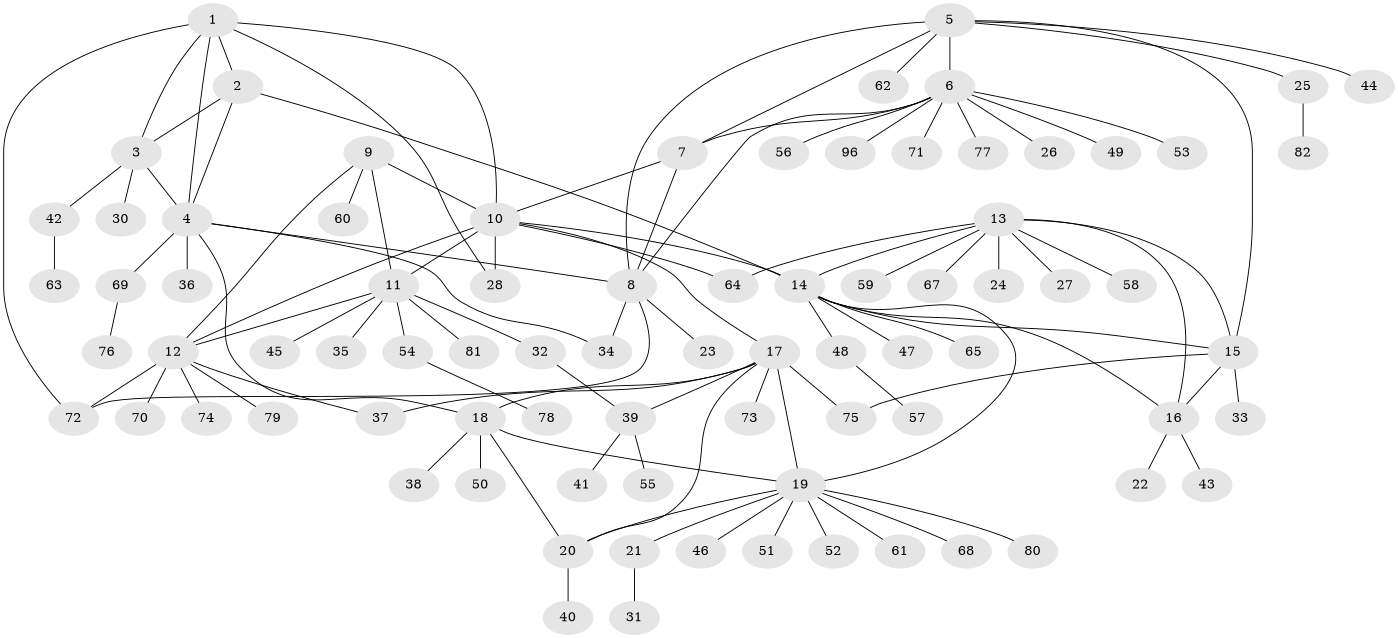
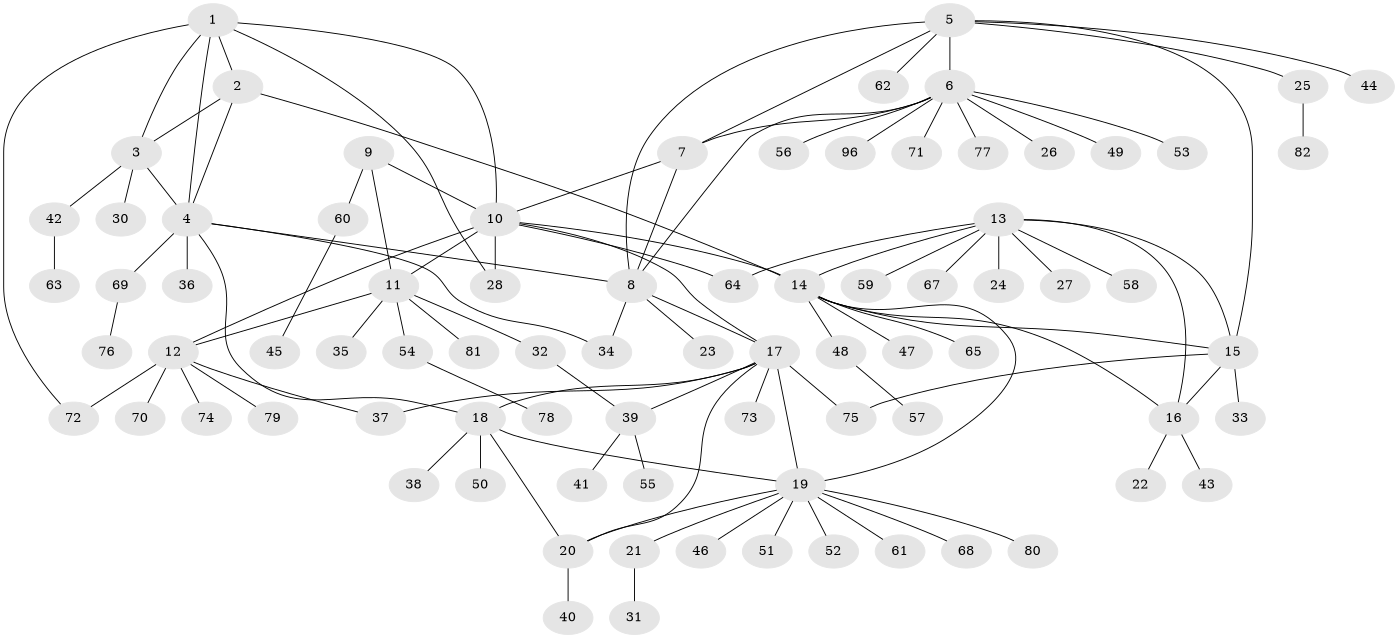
(267, 249) -> none
(334, 319) -> (310, 283)
(418, 395) -> (704, 319)
